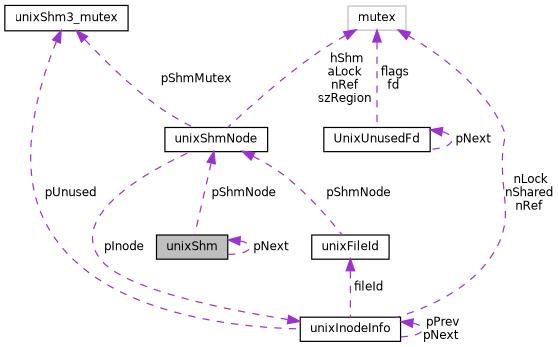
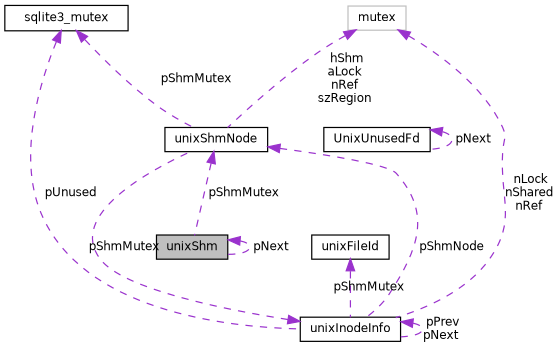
(66, 18) -> (66, 18)
(377, 85) -> none
(302, 191) -> (409, 192)
(242, 193) -> (242, 193)
(123, 247) -> (123, 247)
(367, 288) -> (367, 288)
